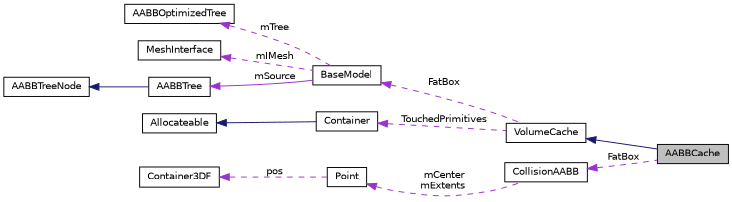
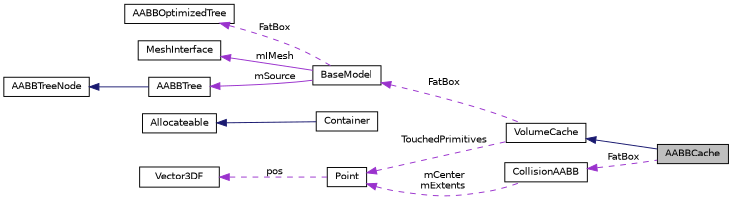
(274, 28) -> (274, 28)
(272, 64) -> (272, 64)
(447, 127) -> (441, 156)
(179, 177) -> (179, 177)
